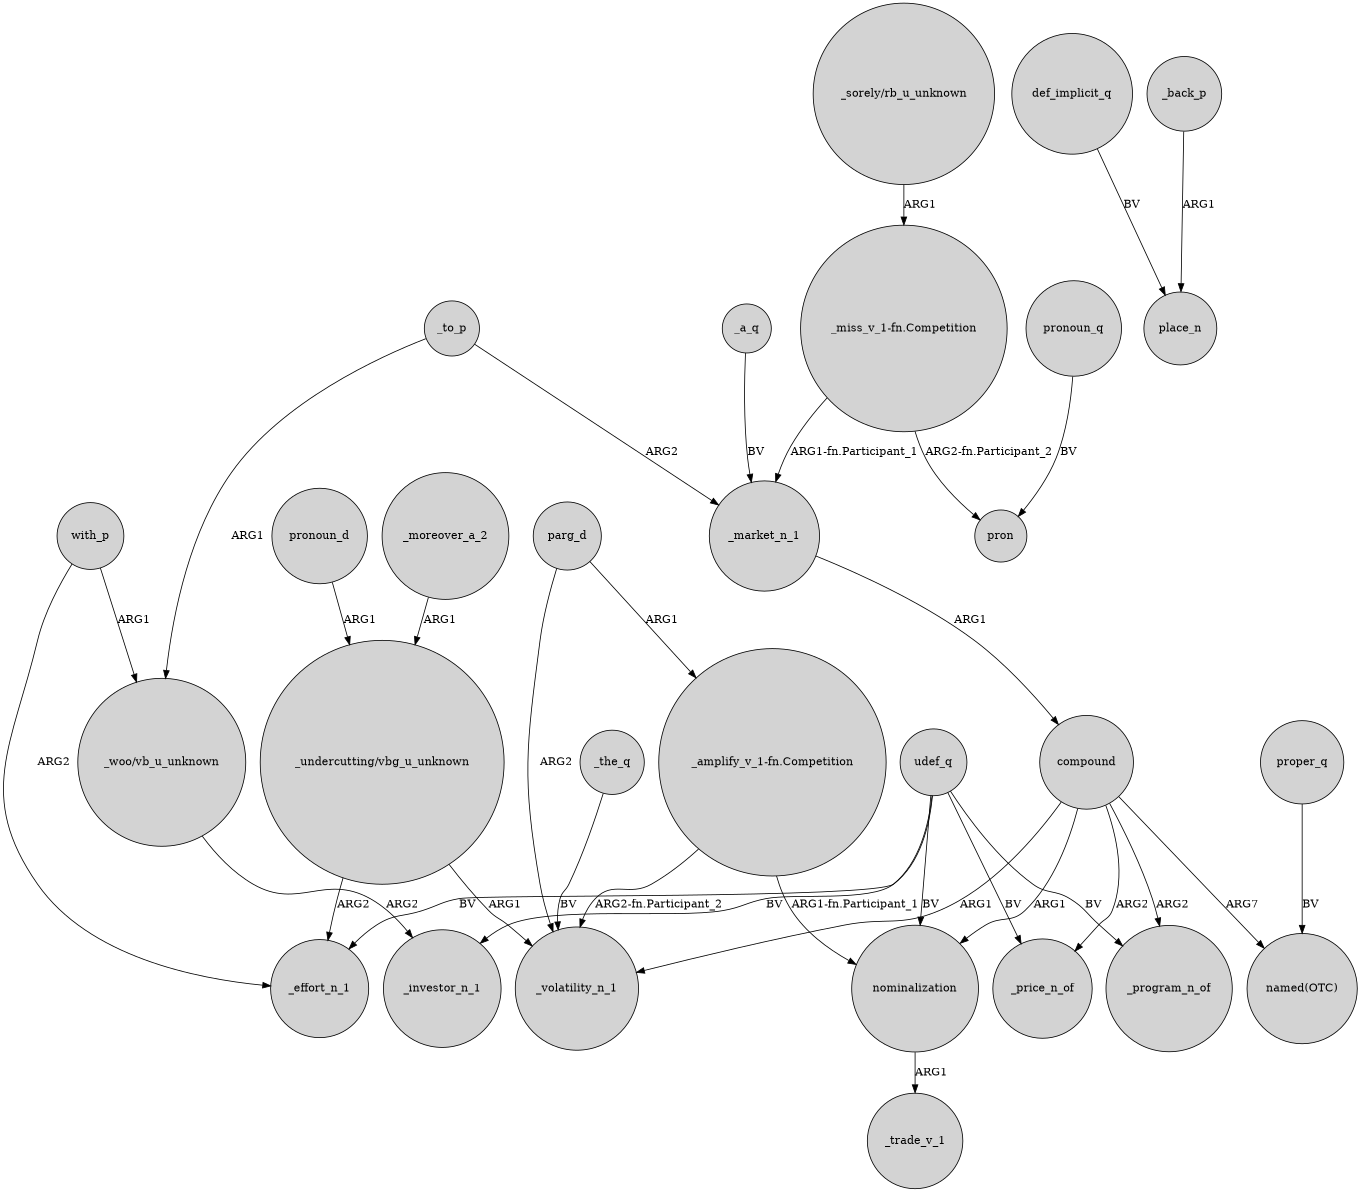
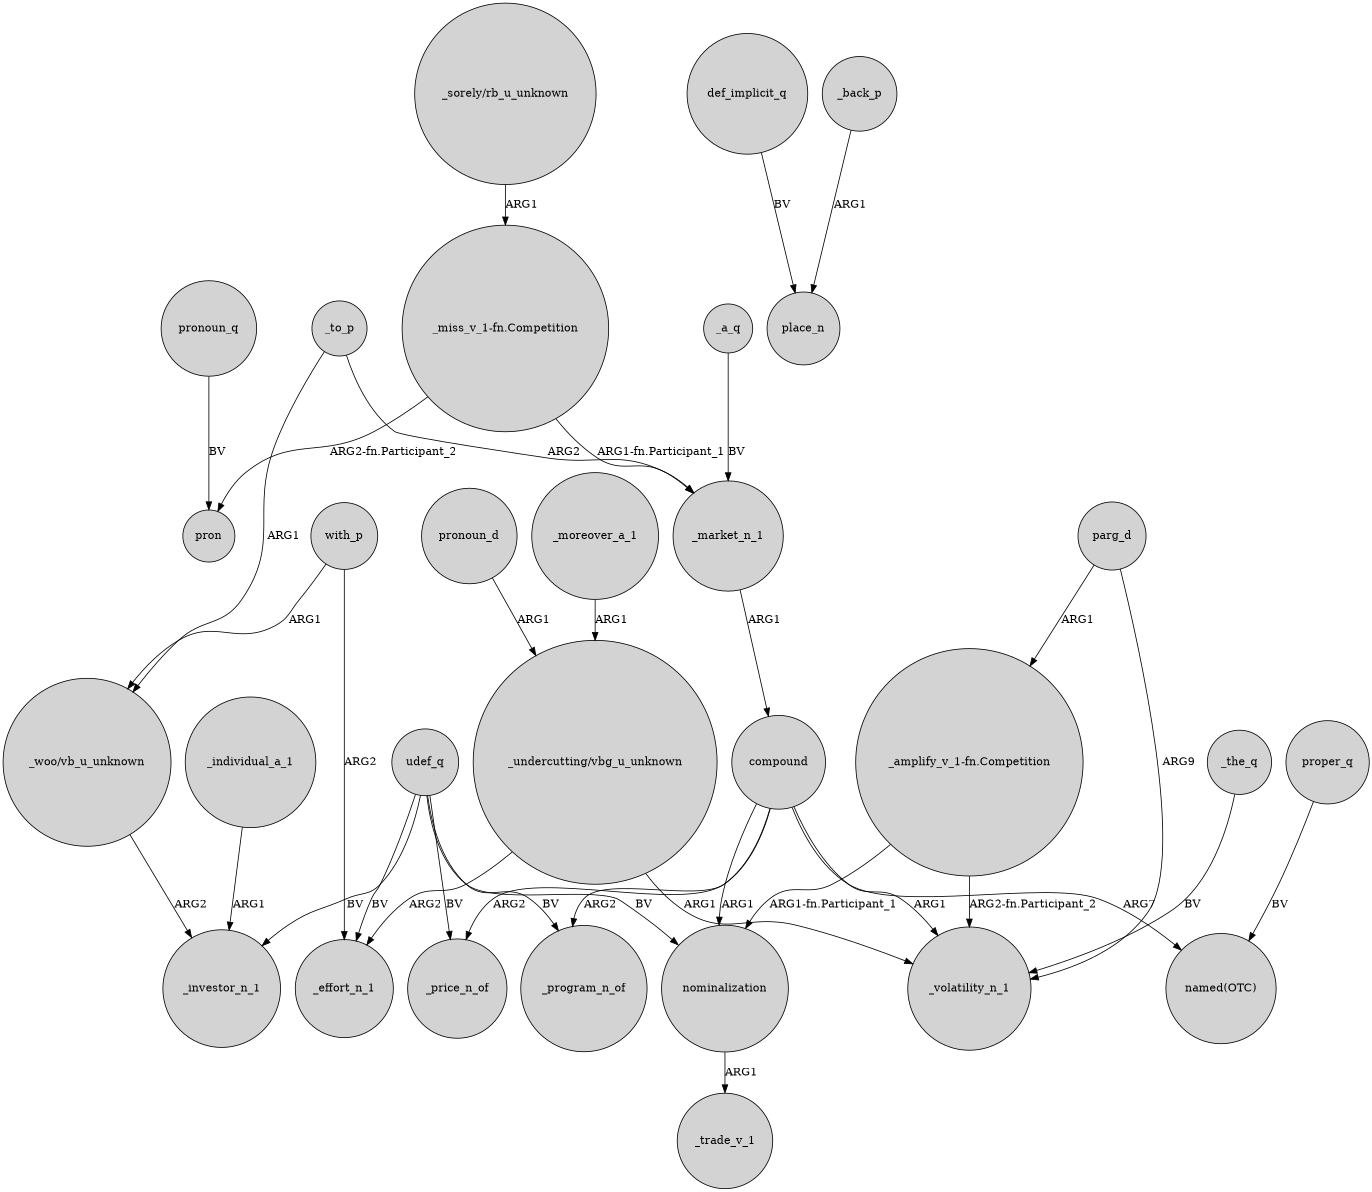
(445, 536) -> (595, 536)
none -> (251, 762)
(556, 762) -> (1179, 762)
